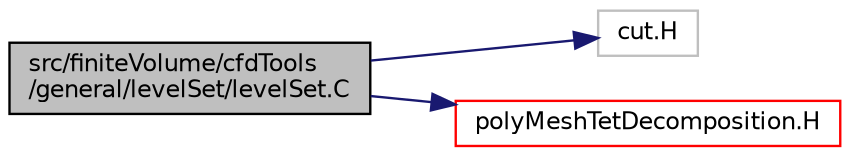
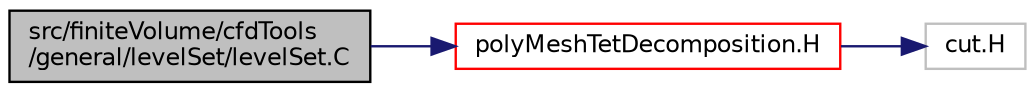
(472, 50) -> (871, 46)
